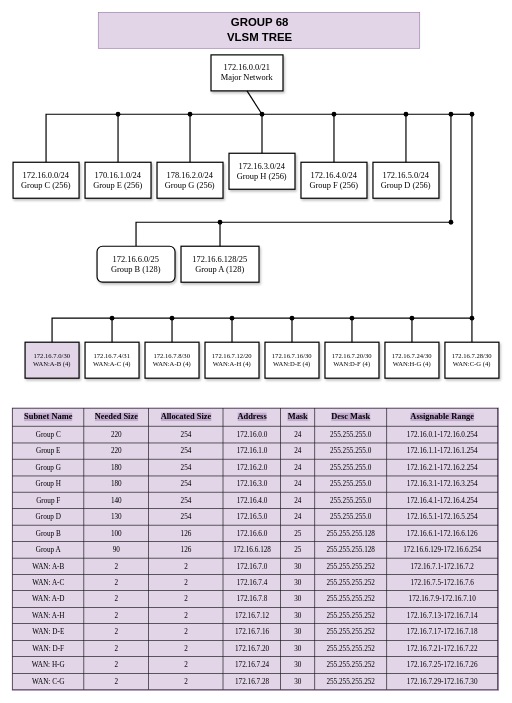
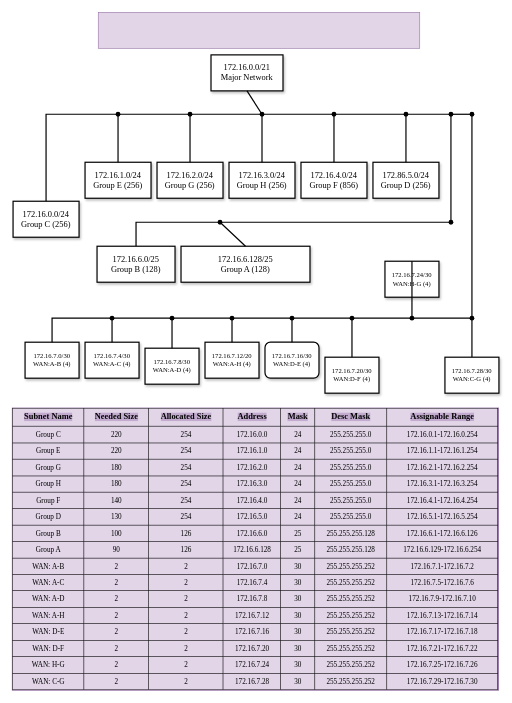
(260, 30) -> none
(262, 171) -> (262, 180)
(46, 180) -> (46, 219)
(118, 180) -> (118, 180)
(190, 180) -> (190, 180)
(334, 180) -> (334, 180)
(406, 180) -> (406, 180)
(136, 264) -> (136, 264)
(220, 264) -> (245, 264)
(52, 360) -> (52, 360)
(112, 360) -> (112, 360)
(172, 360) -> (172, 366)
(292, 360) -> (292, 360)
(352, 360) -> (352, 375)
(412, 360) -> (412, 279)
(472, 360) -> (472, 375)
